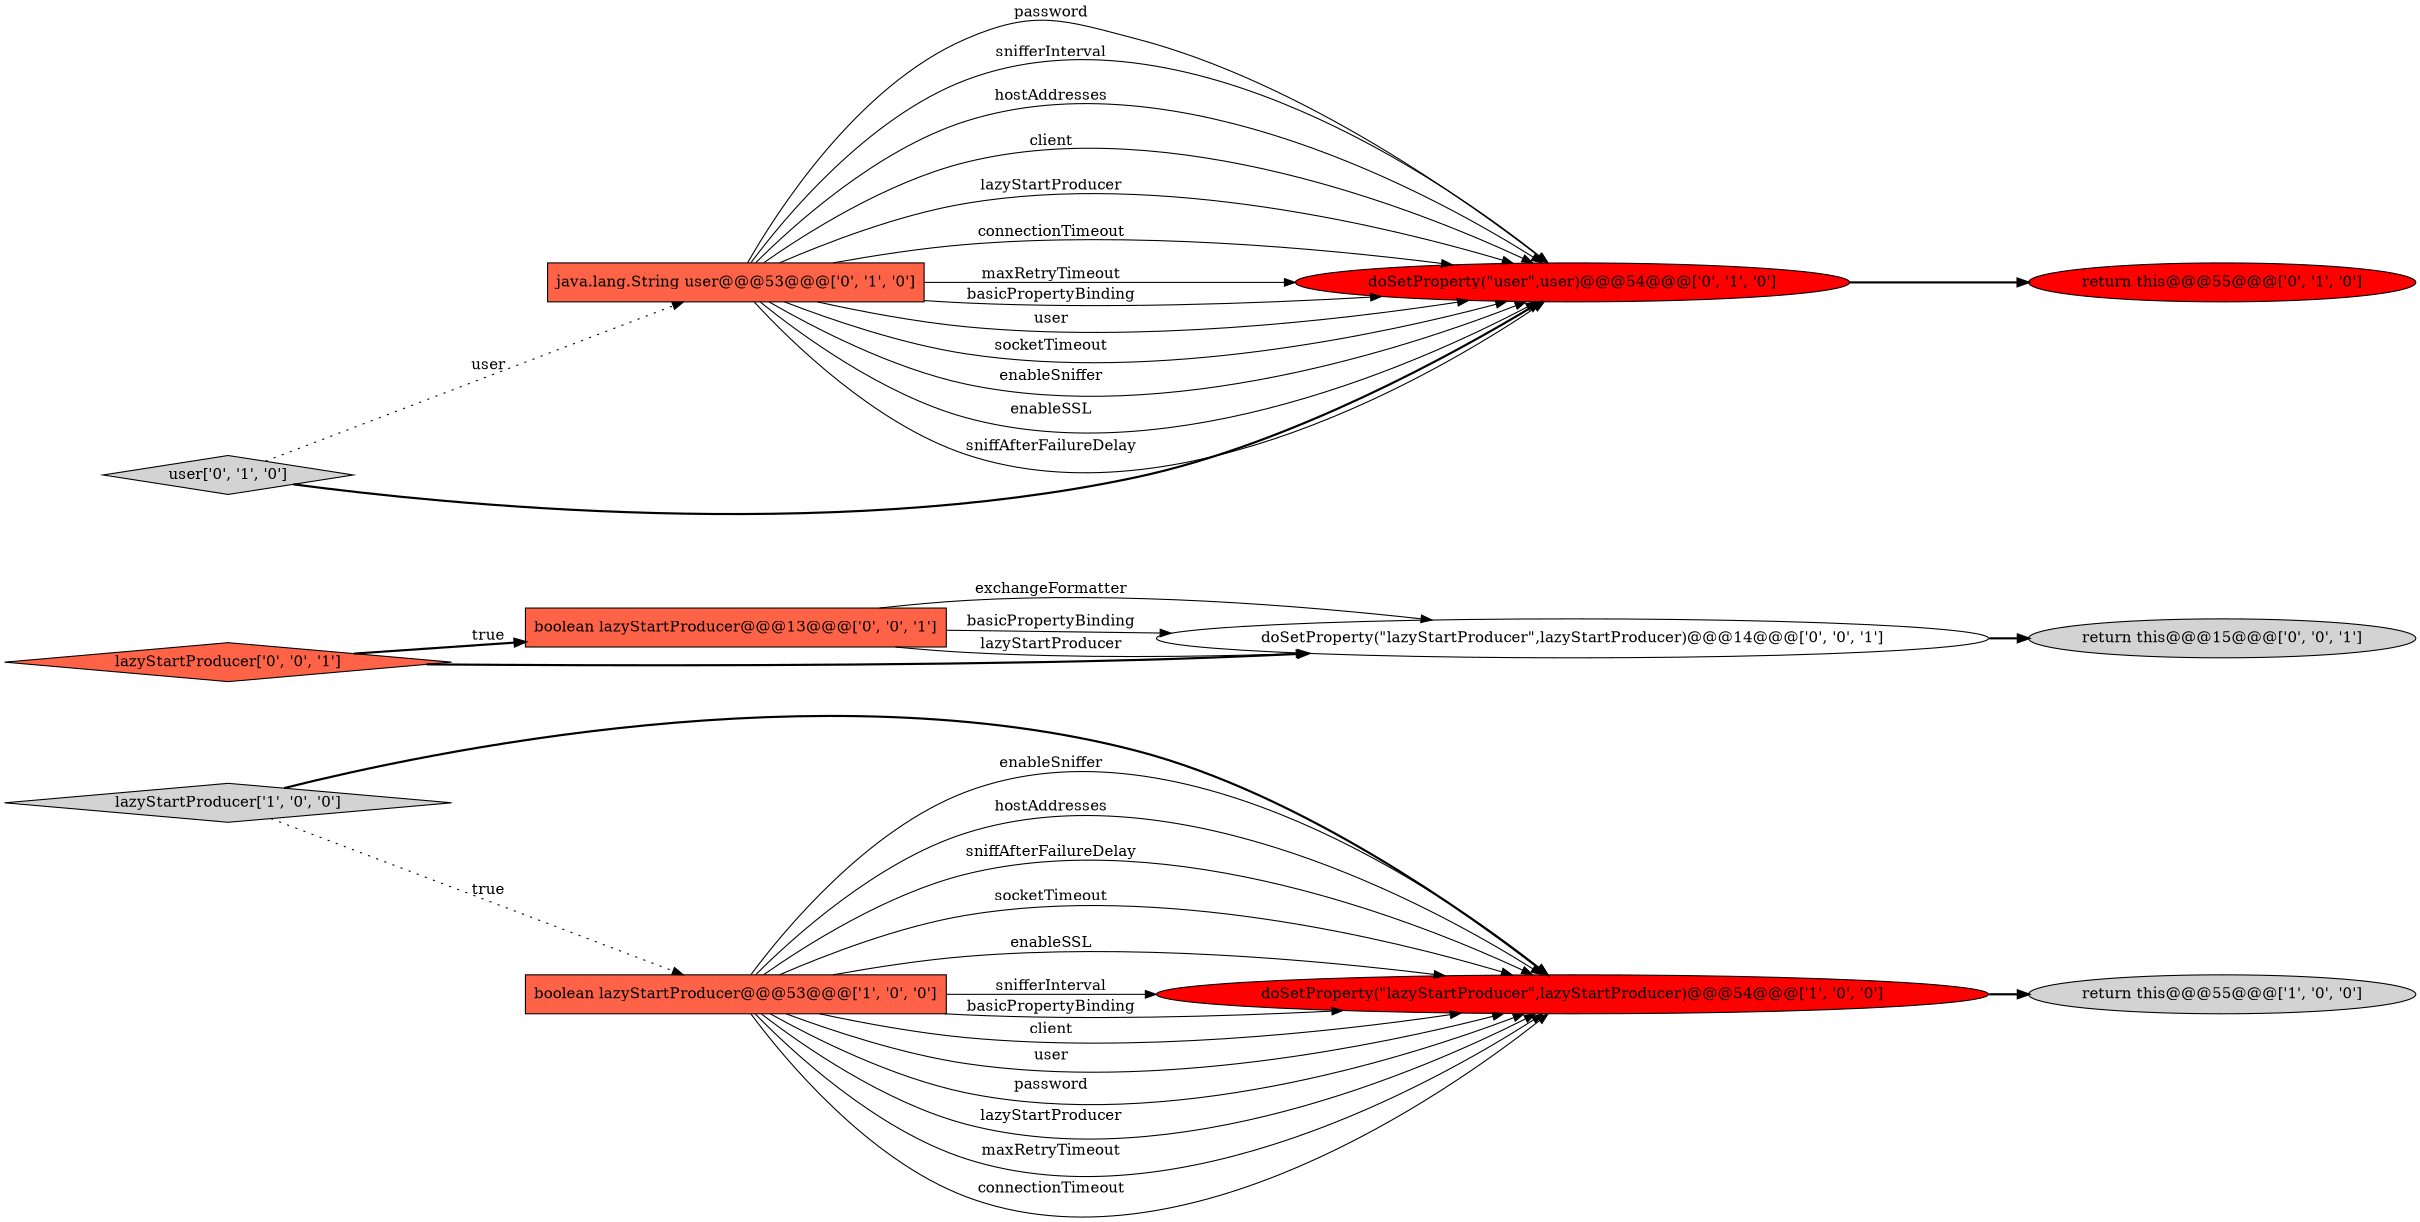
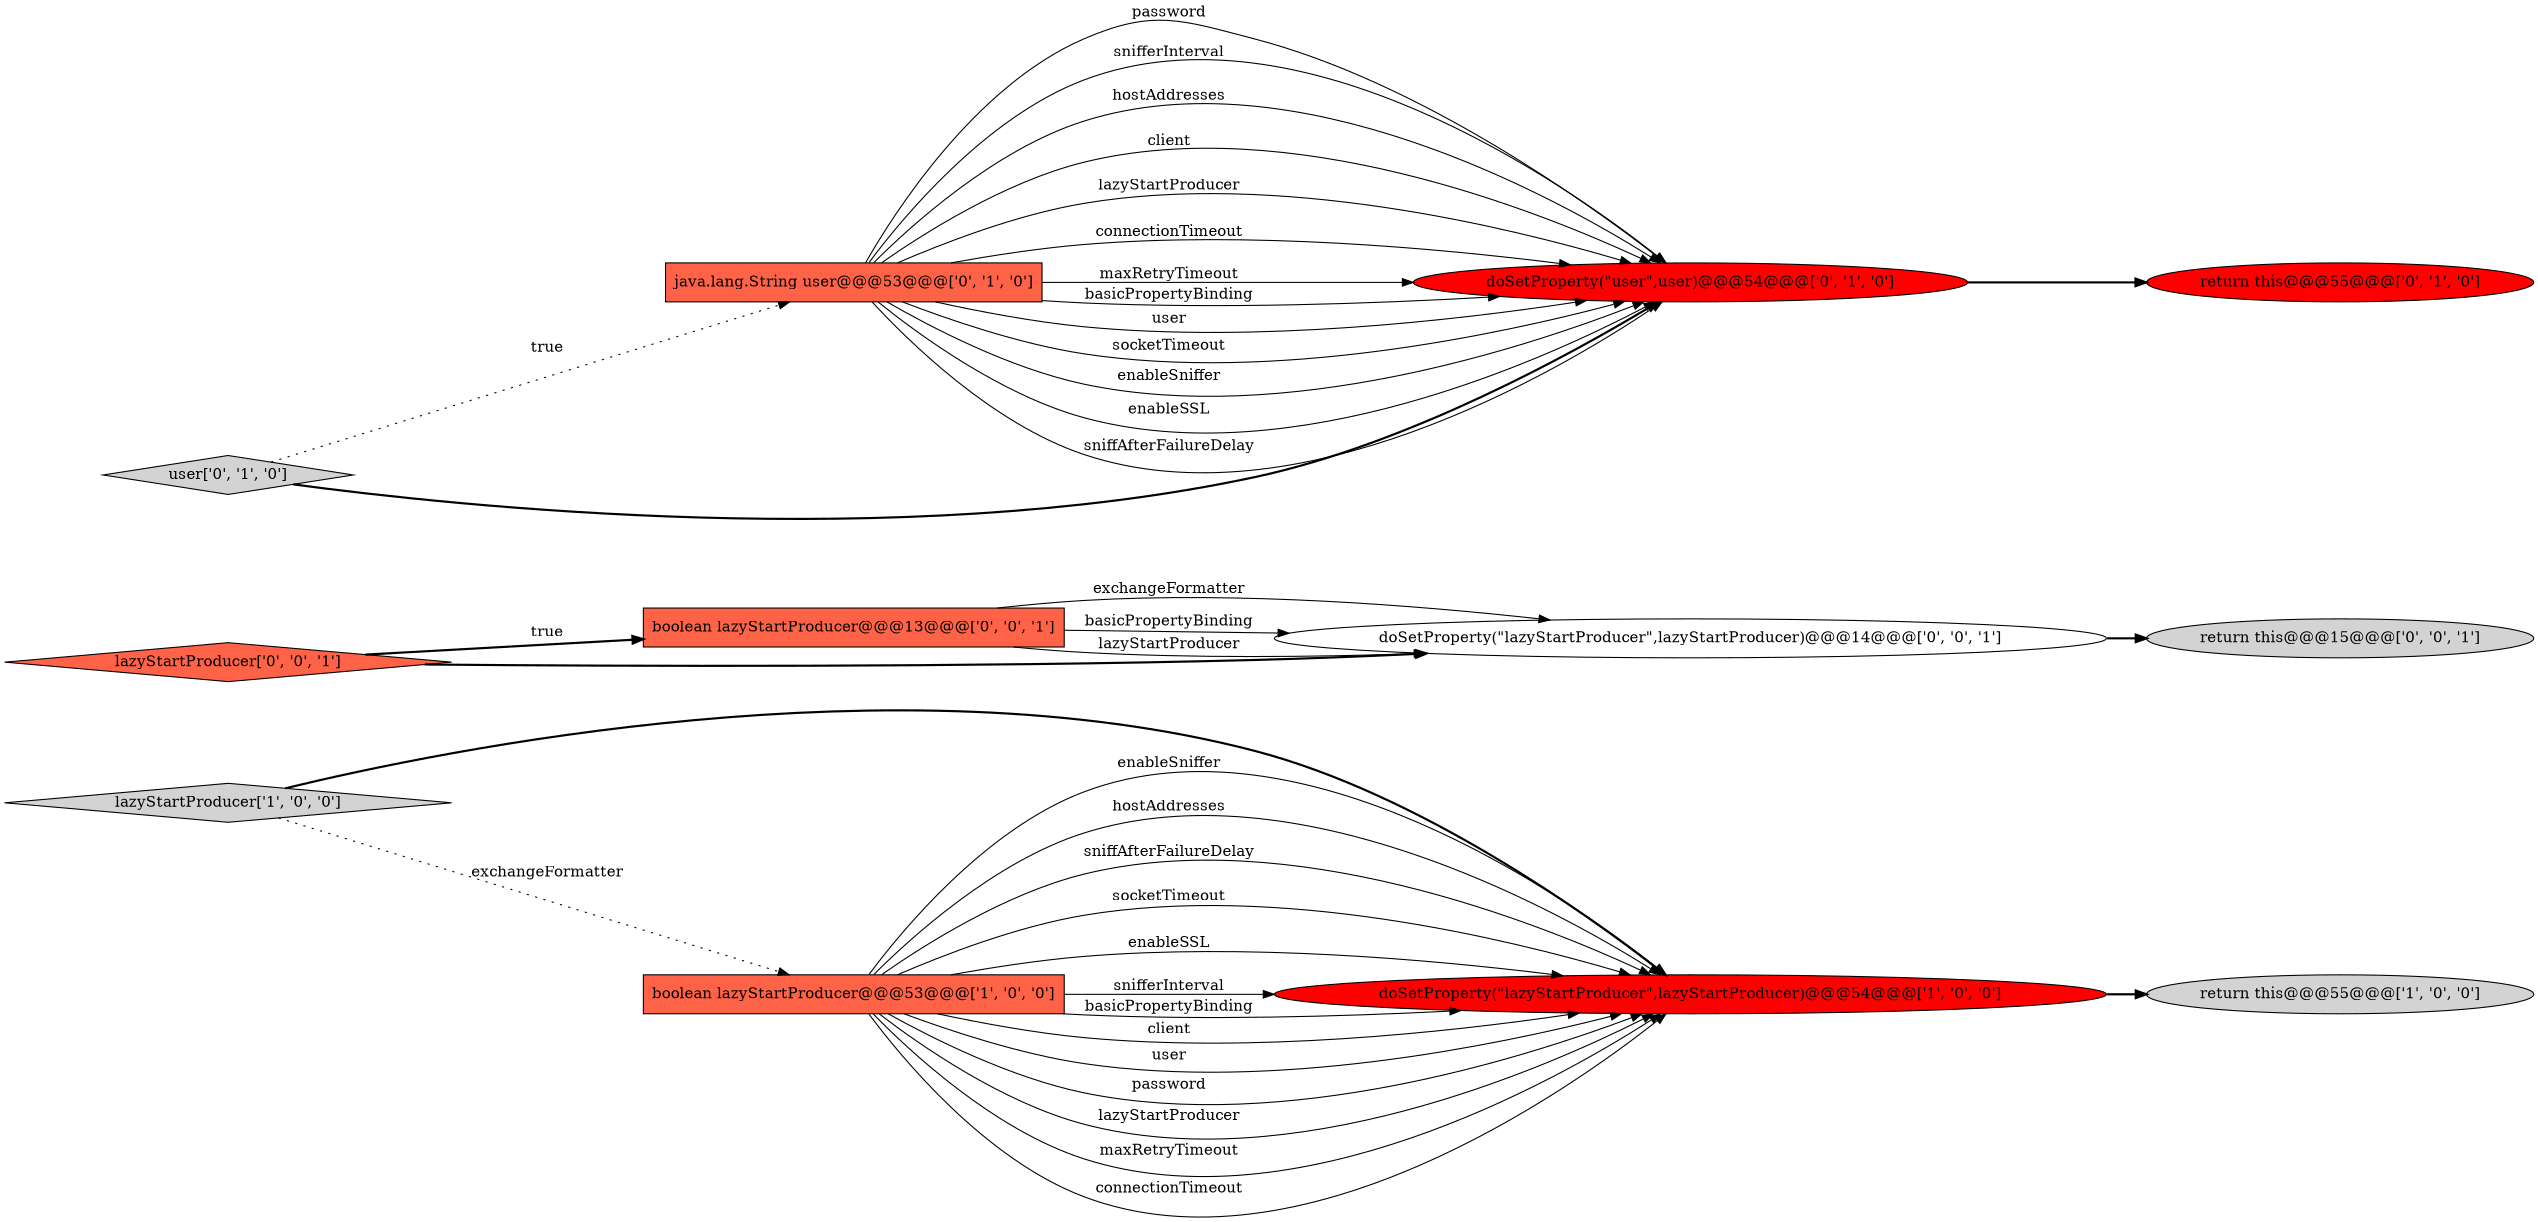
(489, 365) -> (548, 348)
(489, 890) -> (548, 873)
